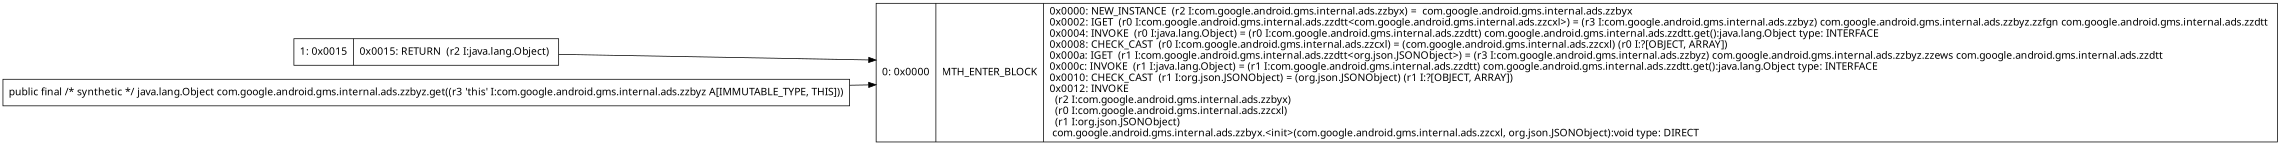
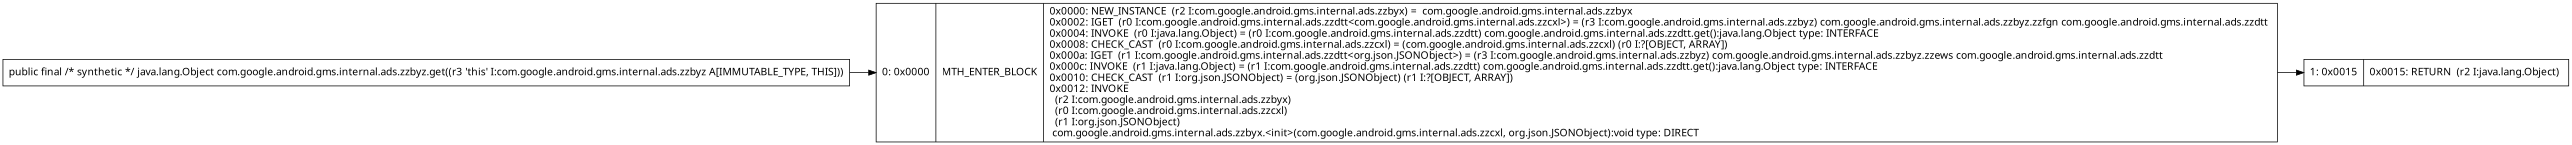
(714, 57) -> (2287, 73)
